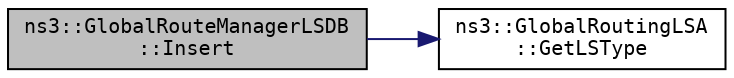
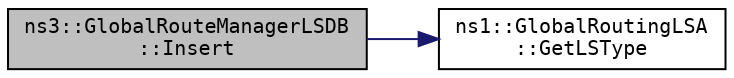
(582, 39) -> (582, 39)
